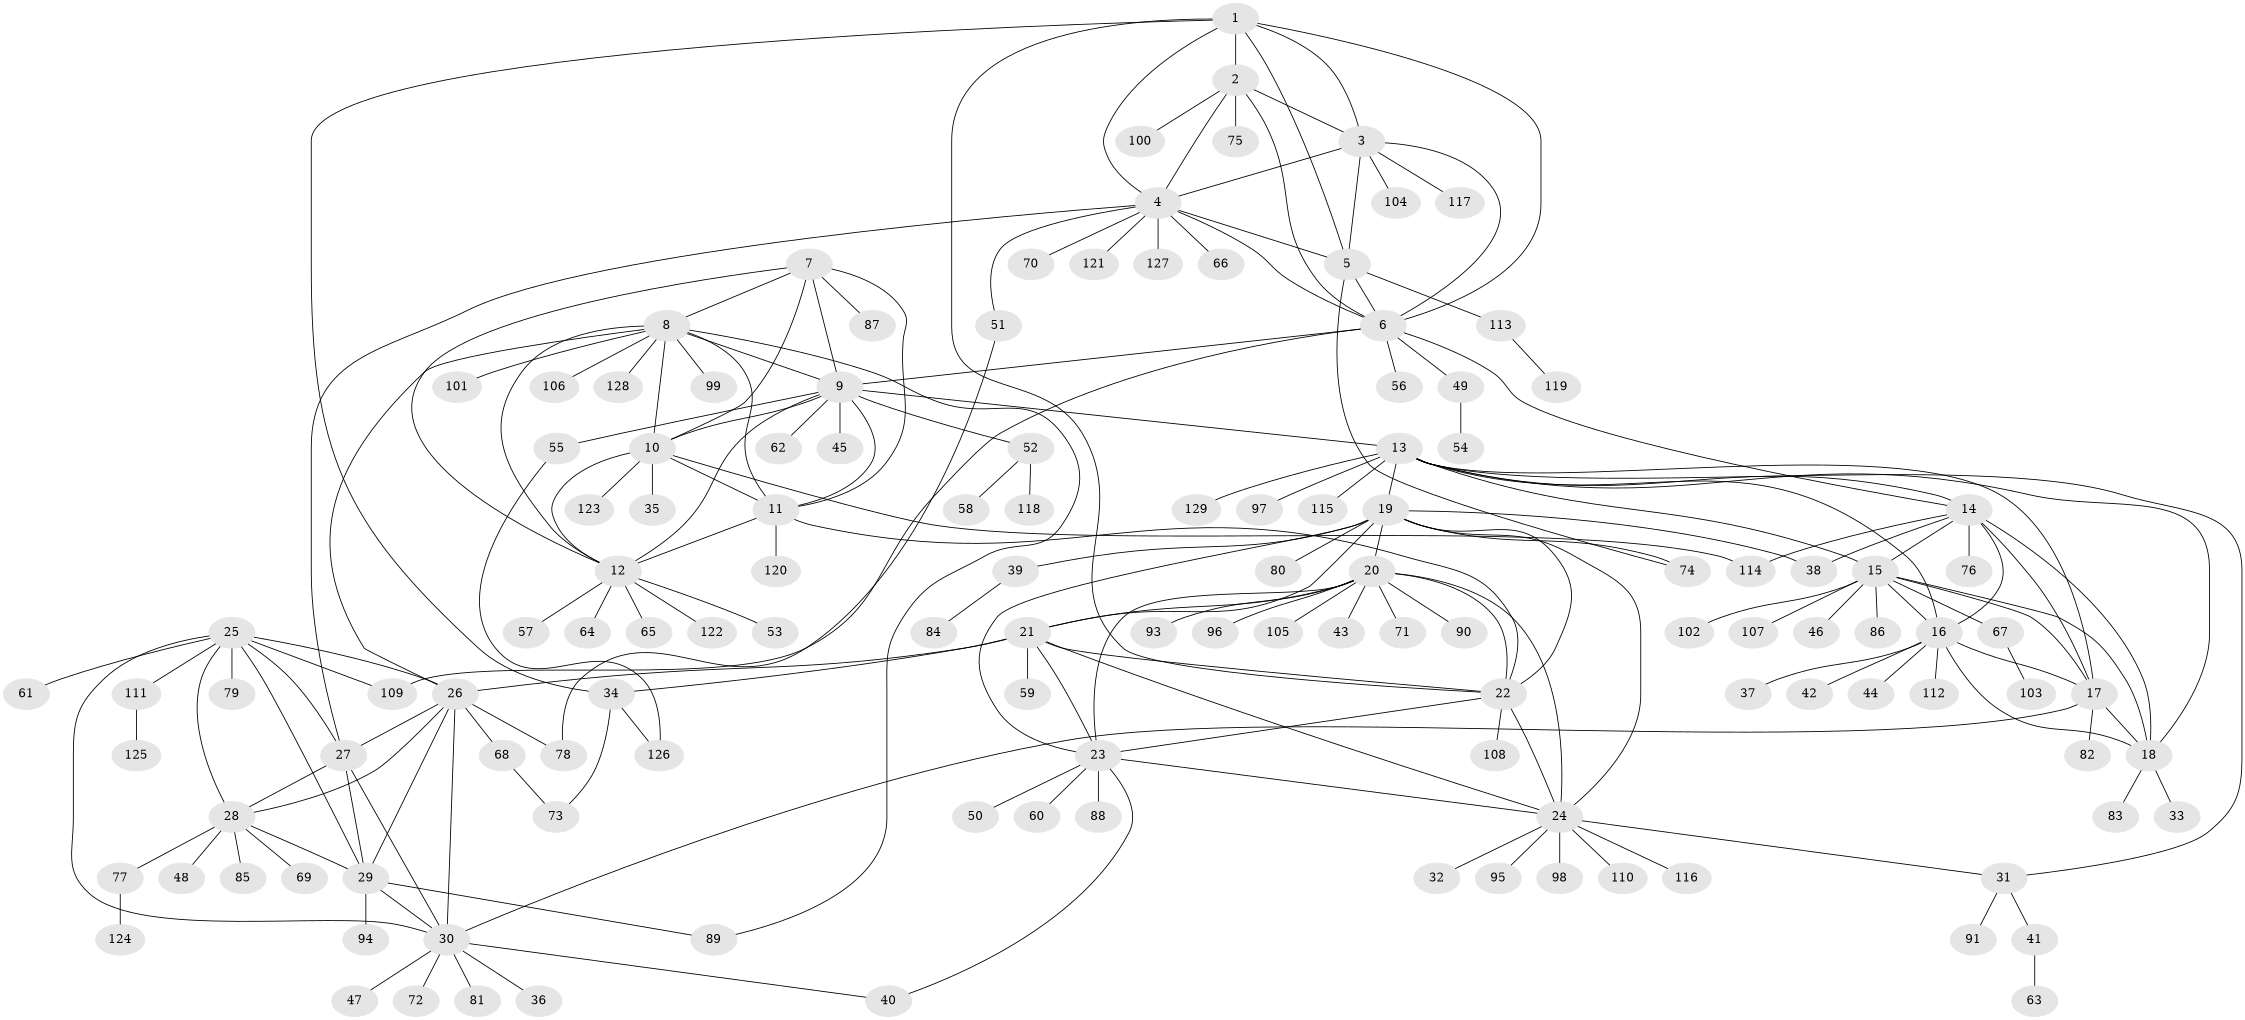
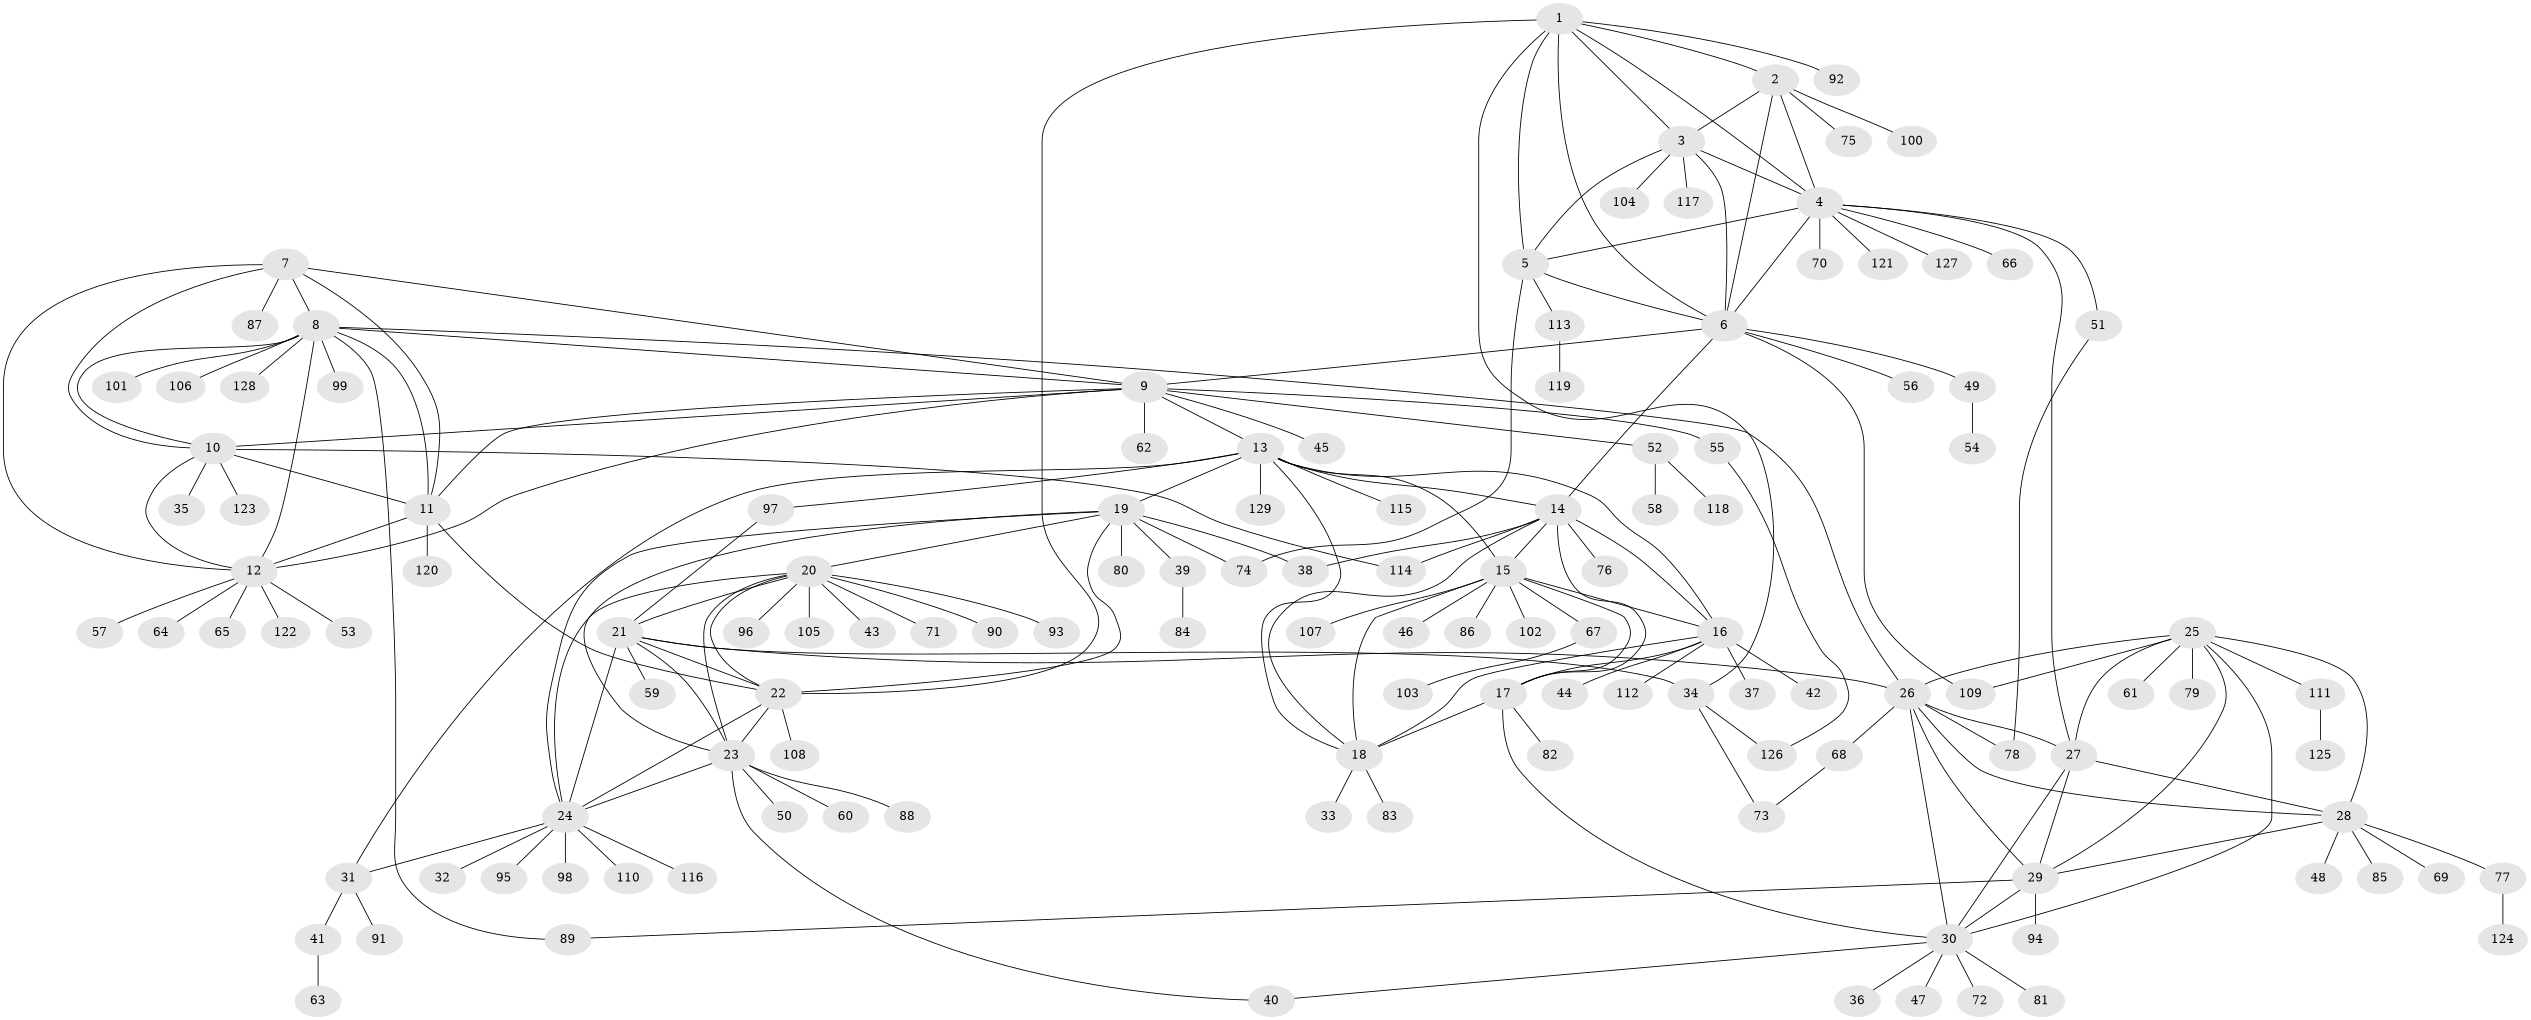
none -> (1837, 80)
(1816, 465) -> none
(1226, 611) -> (695, 571)
